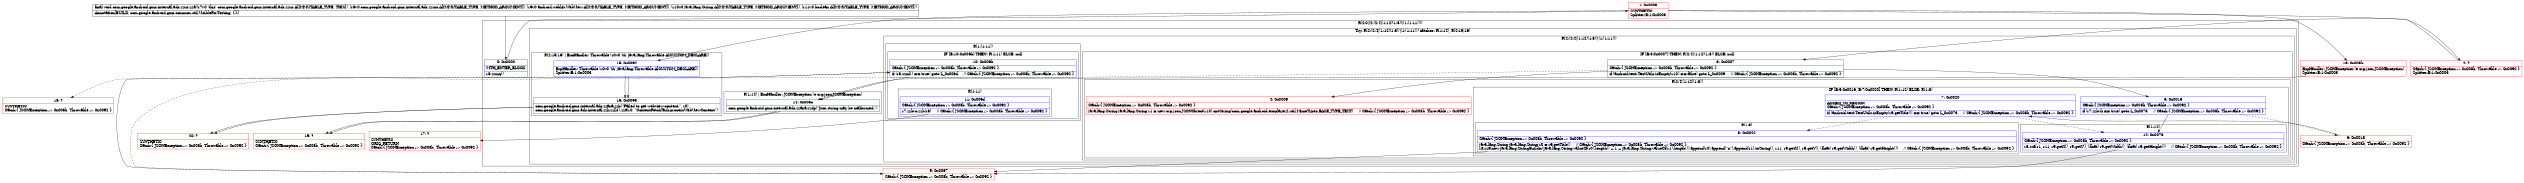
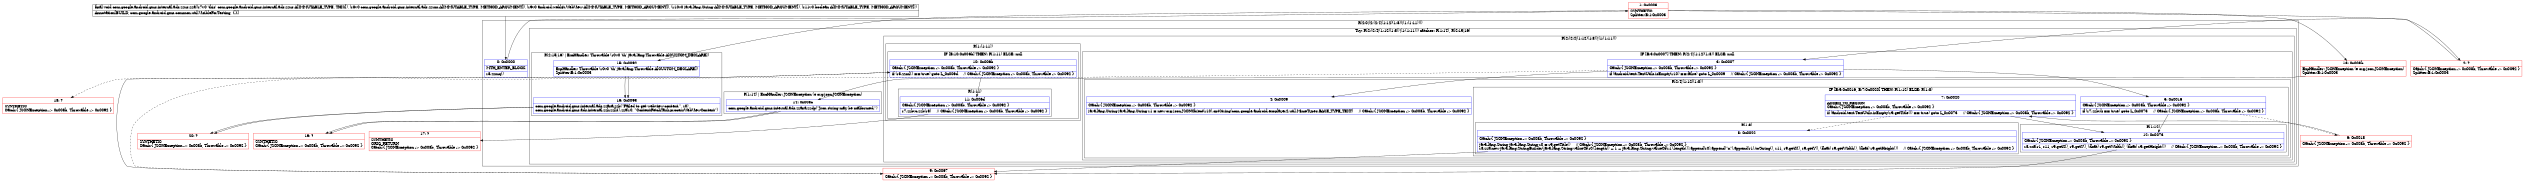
(865, 87) -> (979, 86)
(1279, 106) -> (1279, 106)
(2049, 123) -> (2049, 123)
